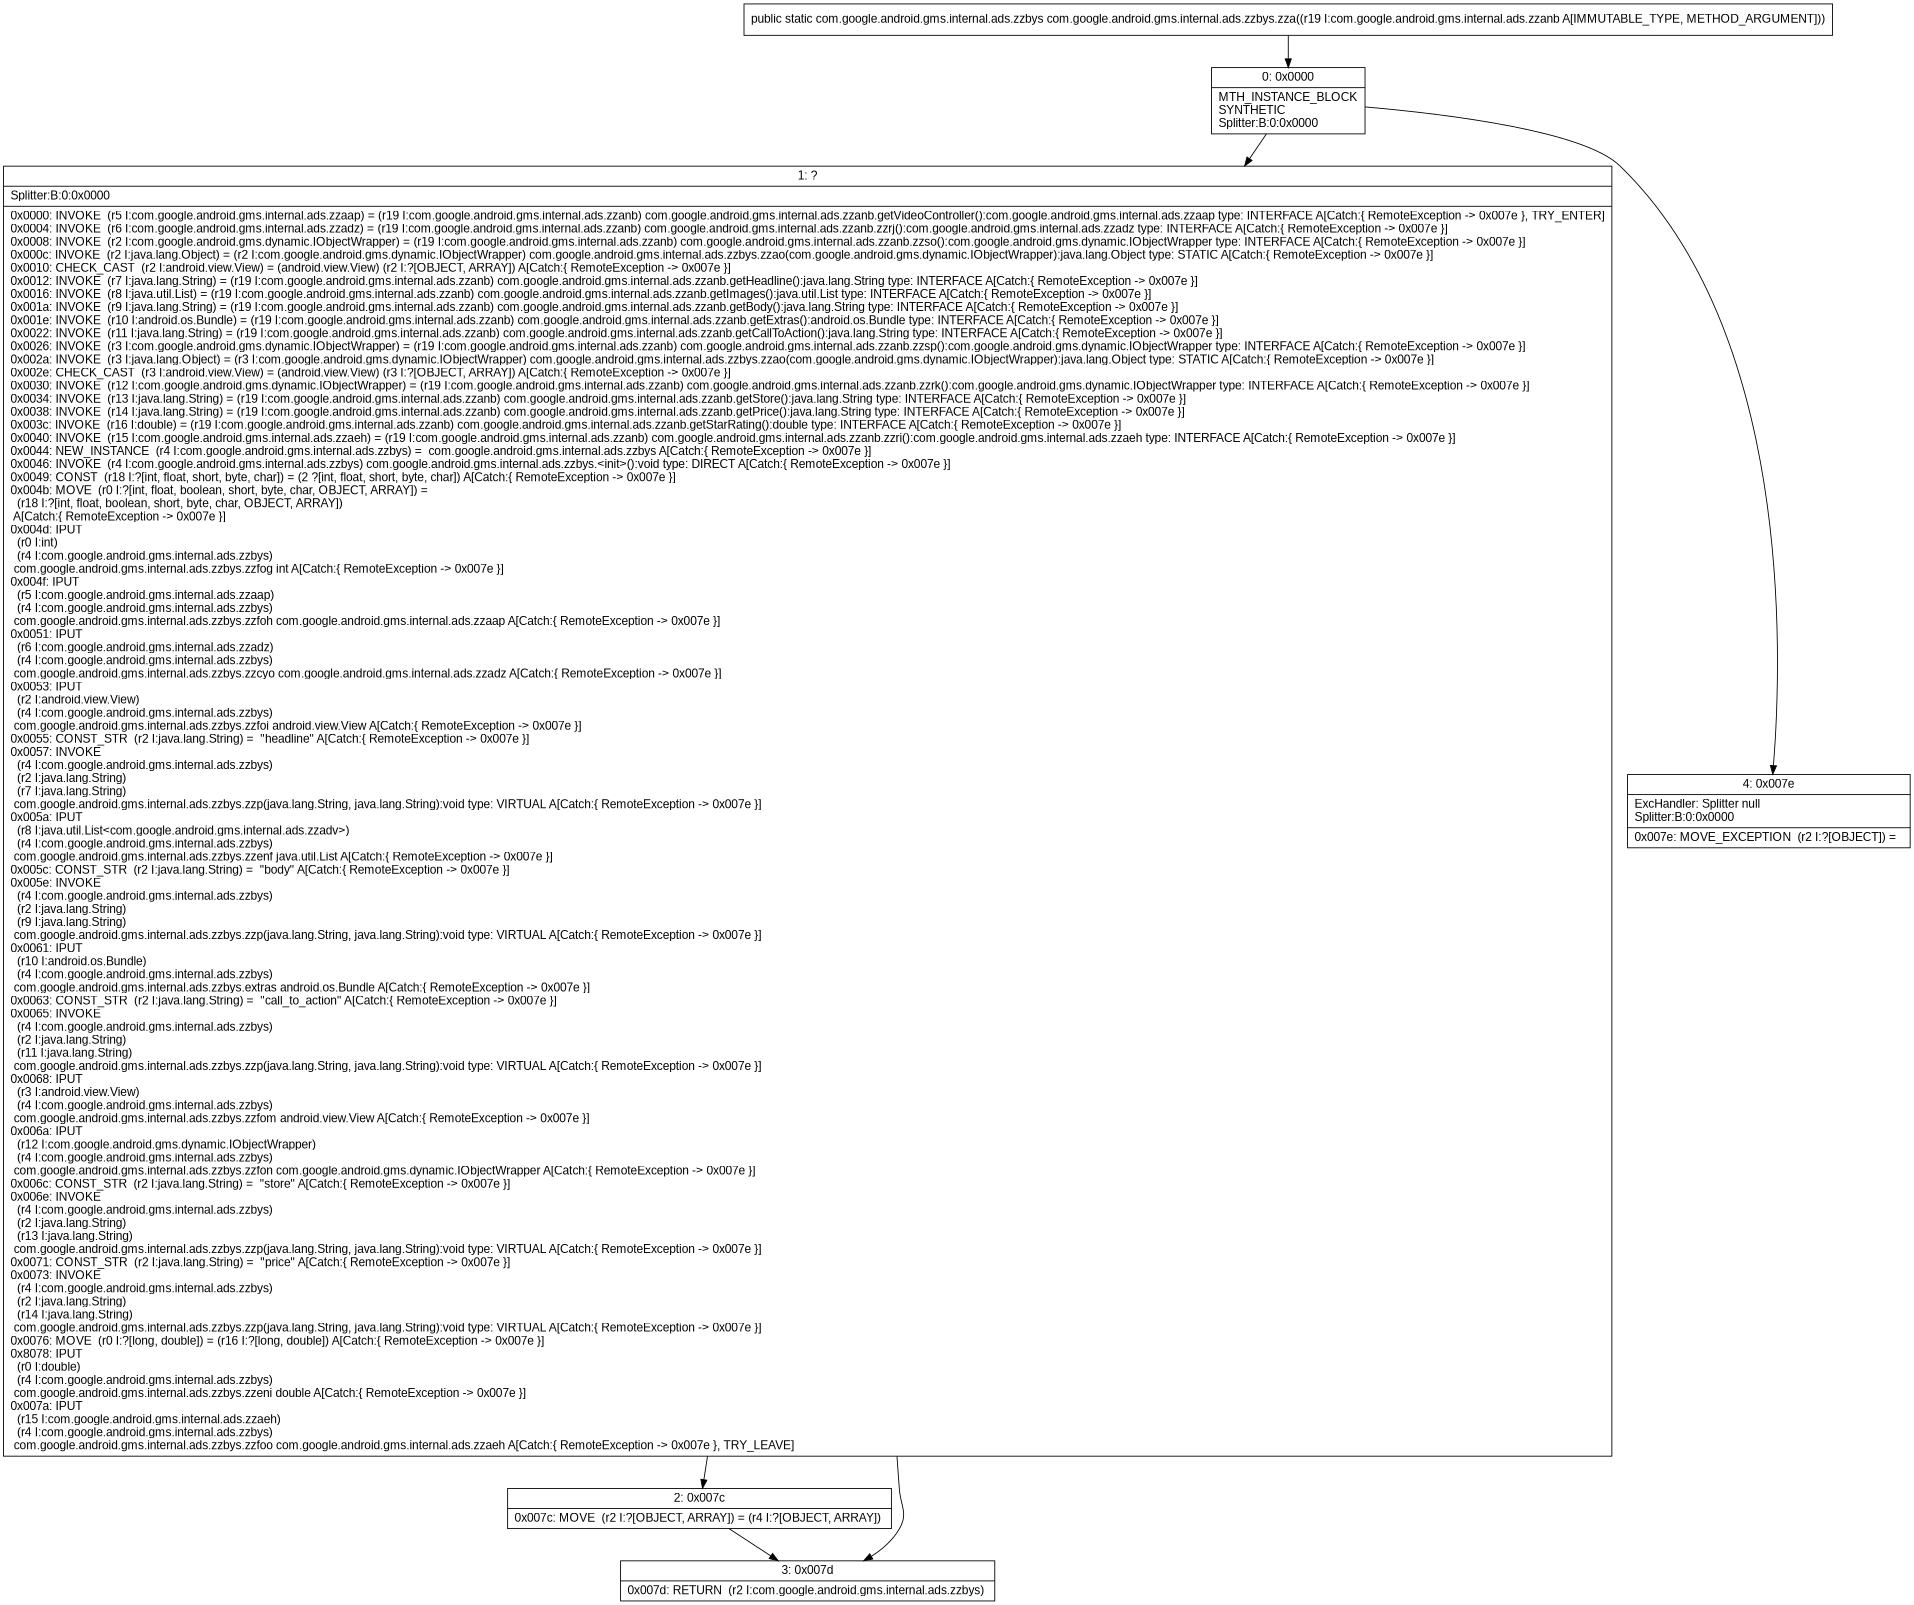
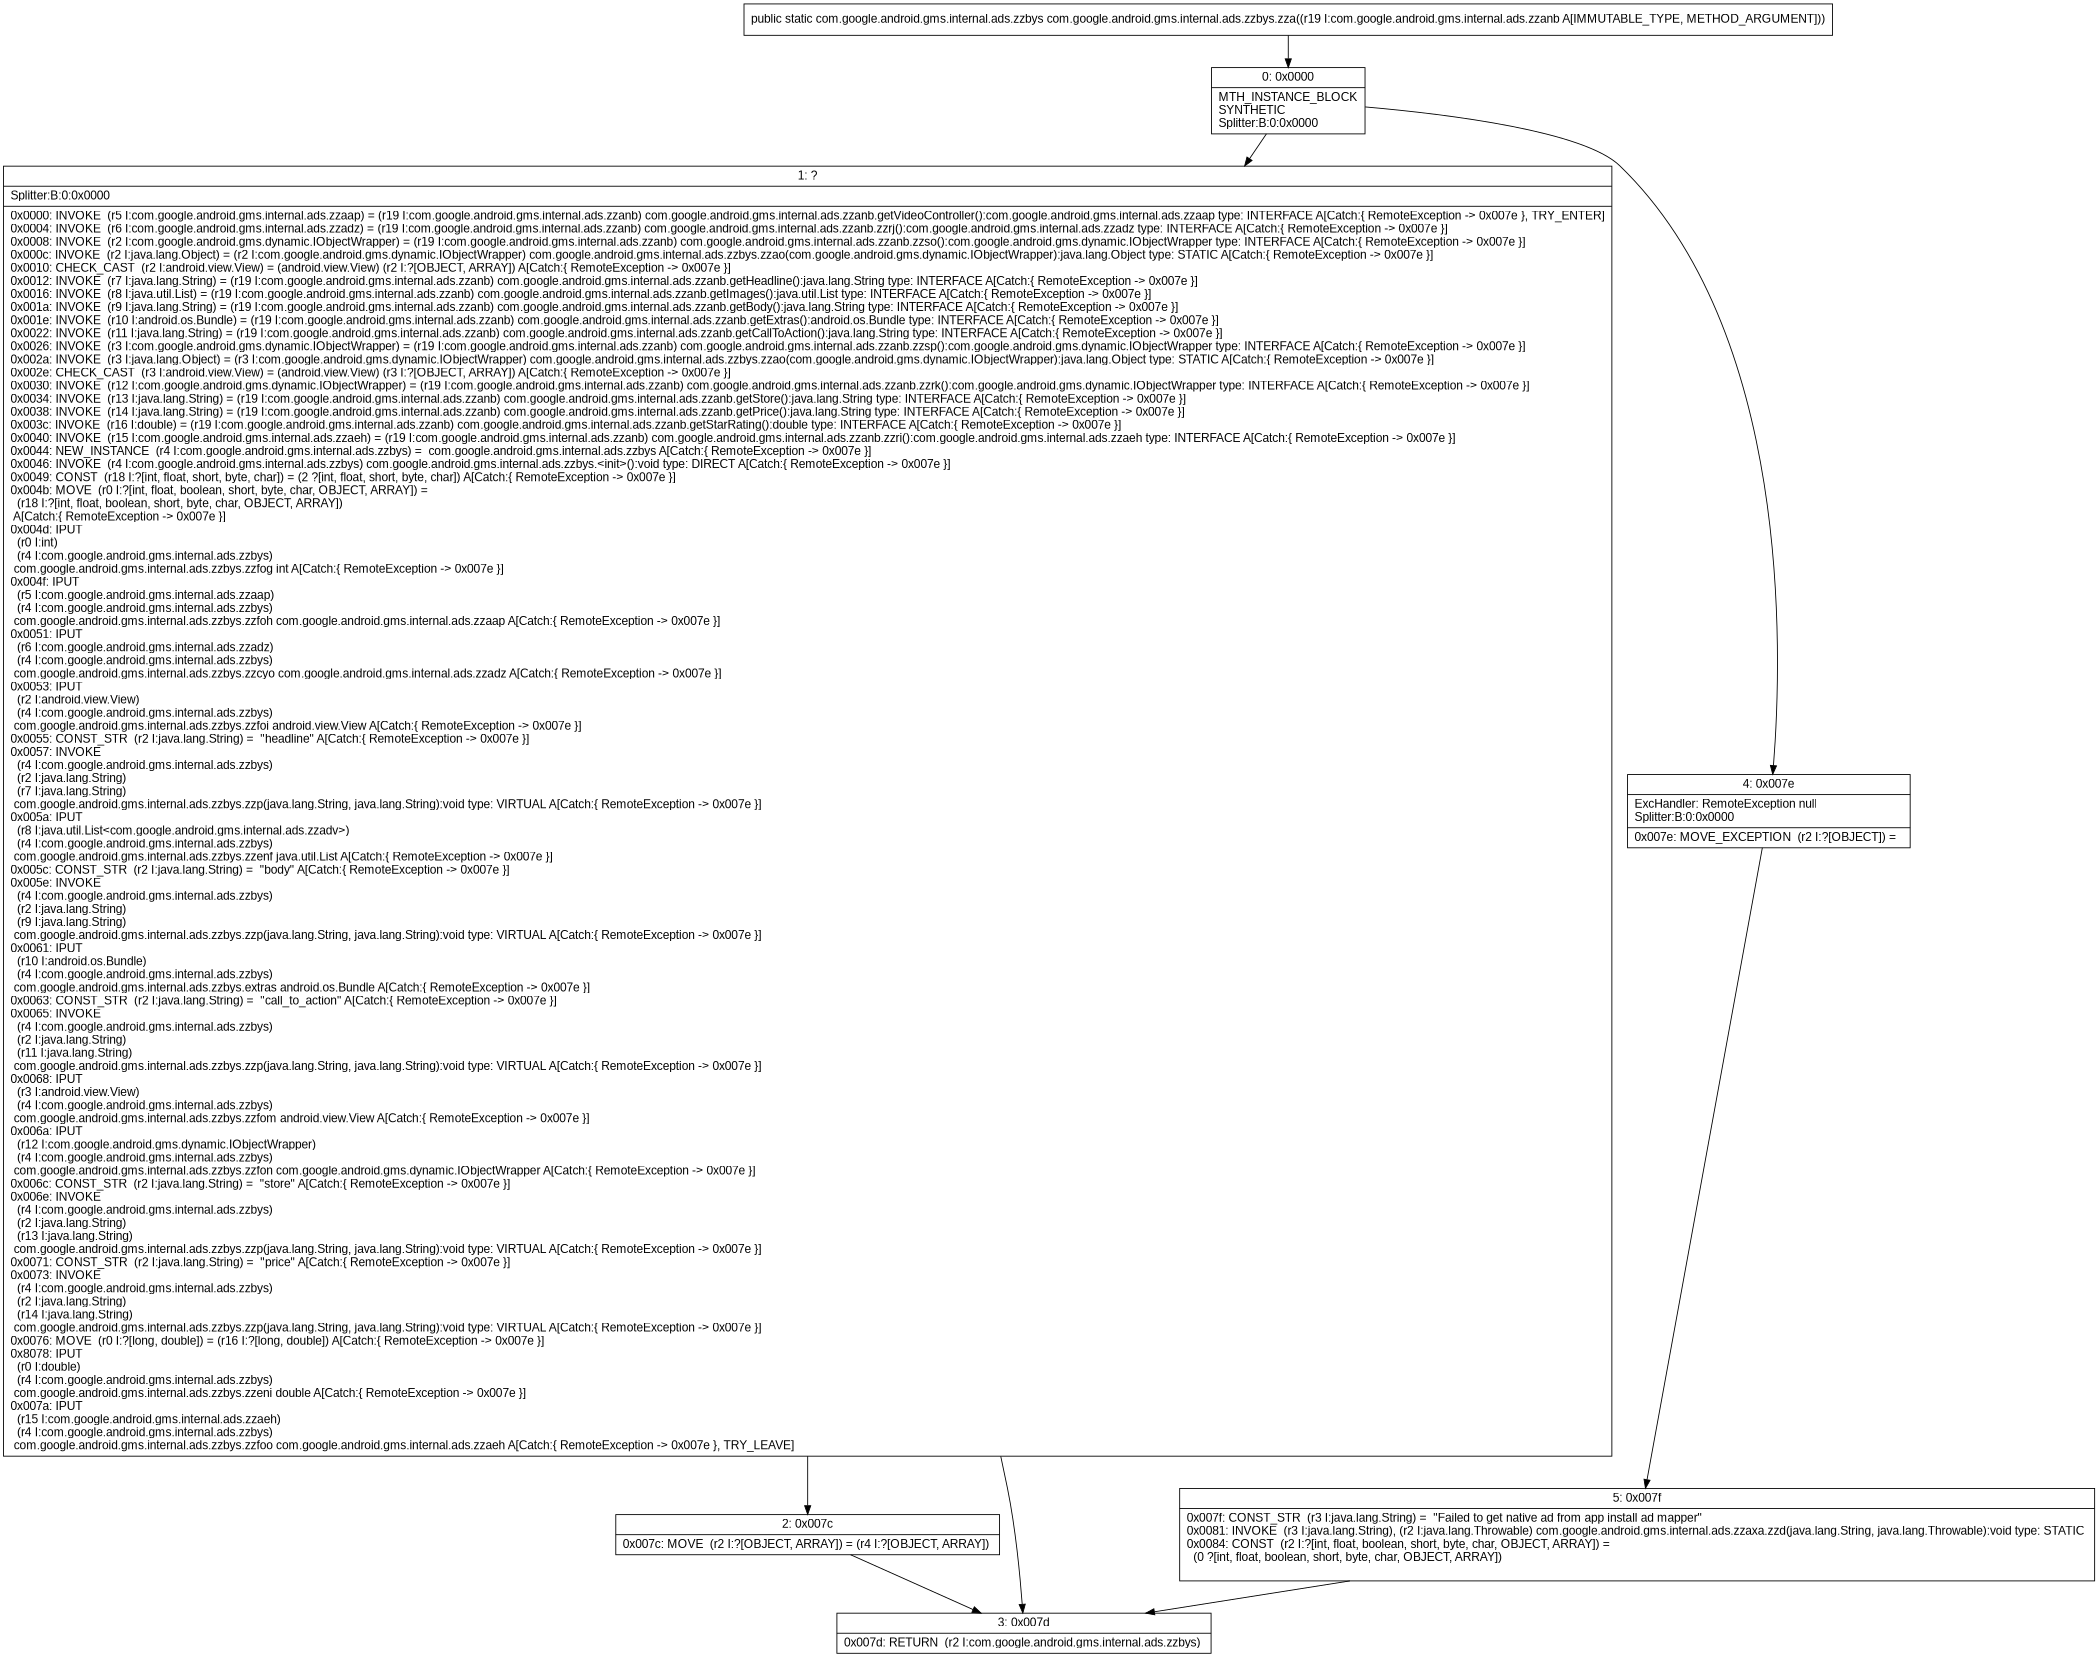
(1698, 804) -> (1726, 804)
none -> (1637, 1535)
